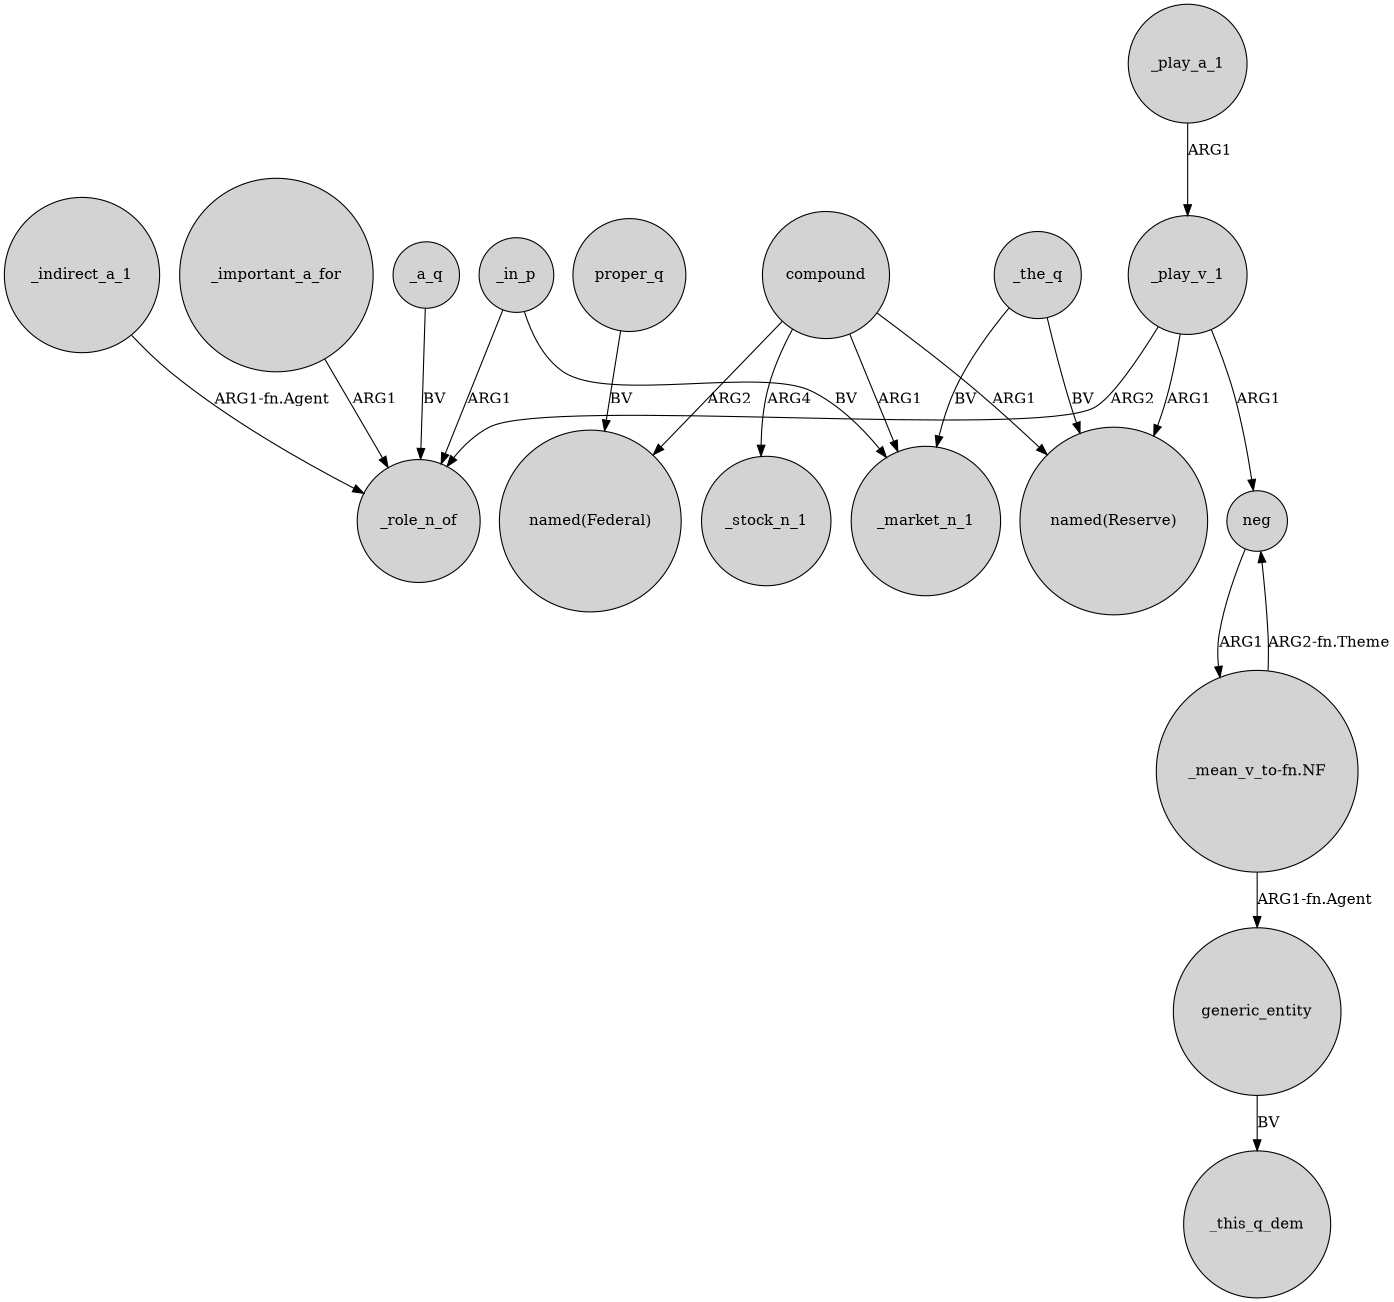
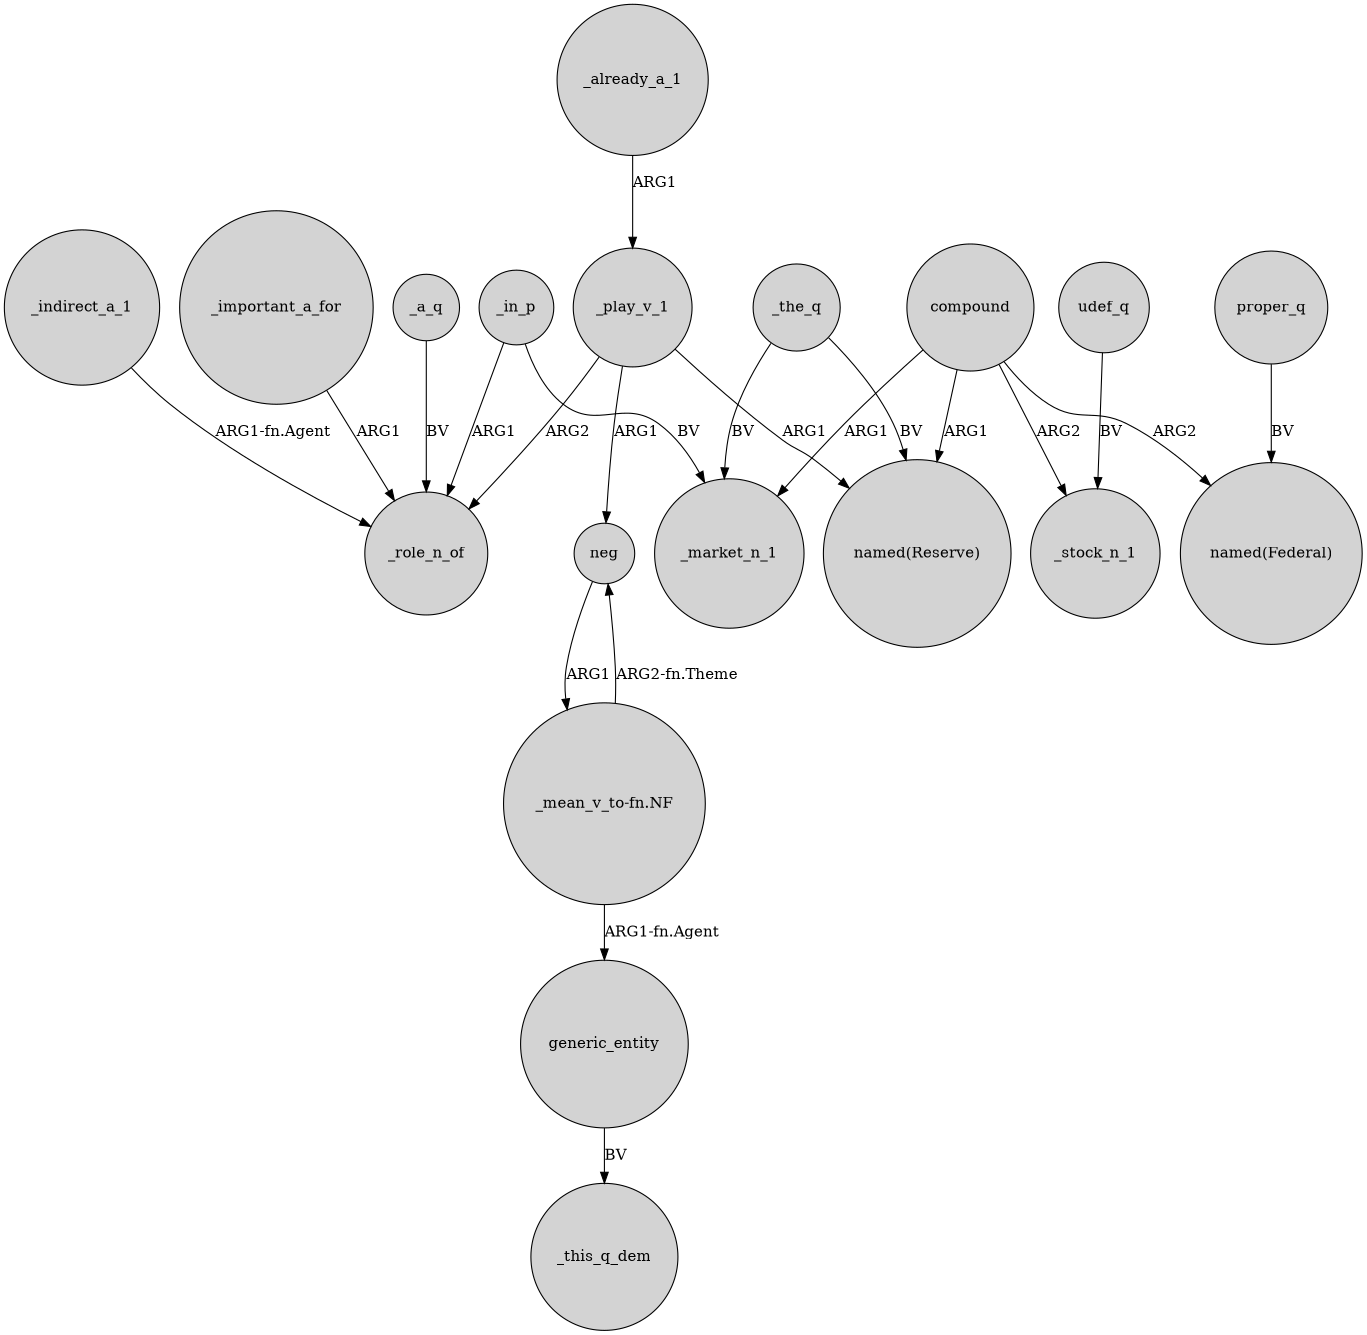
(1188, 64) -> (633, 80)
none -> (1104, 307)
(790, 399) -> (1059, 432)
